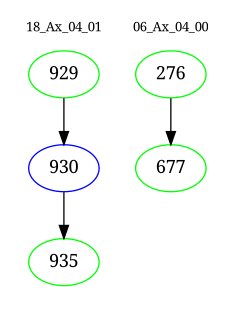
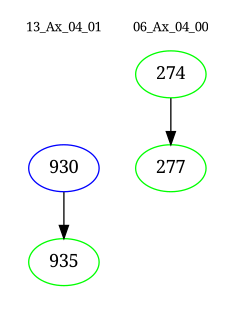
(64, 28) -> (64, 28)
(64, 74) -> none
(171, 74) -> (171, 74)
(171, 168) -> (171, 168)
